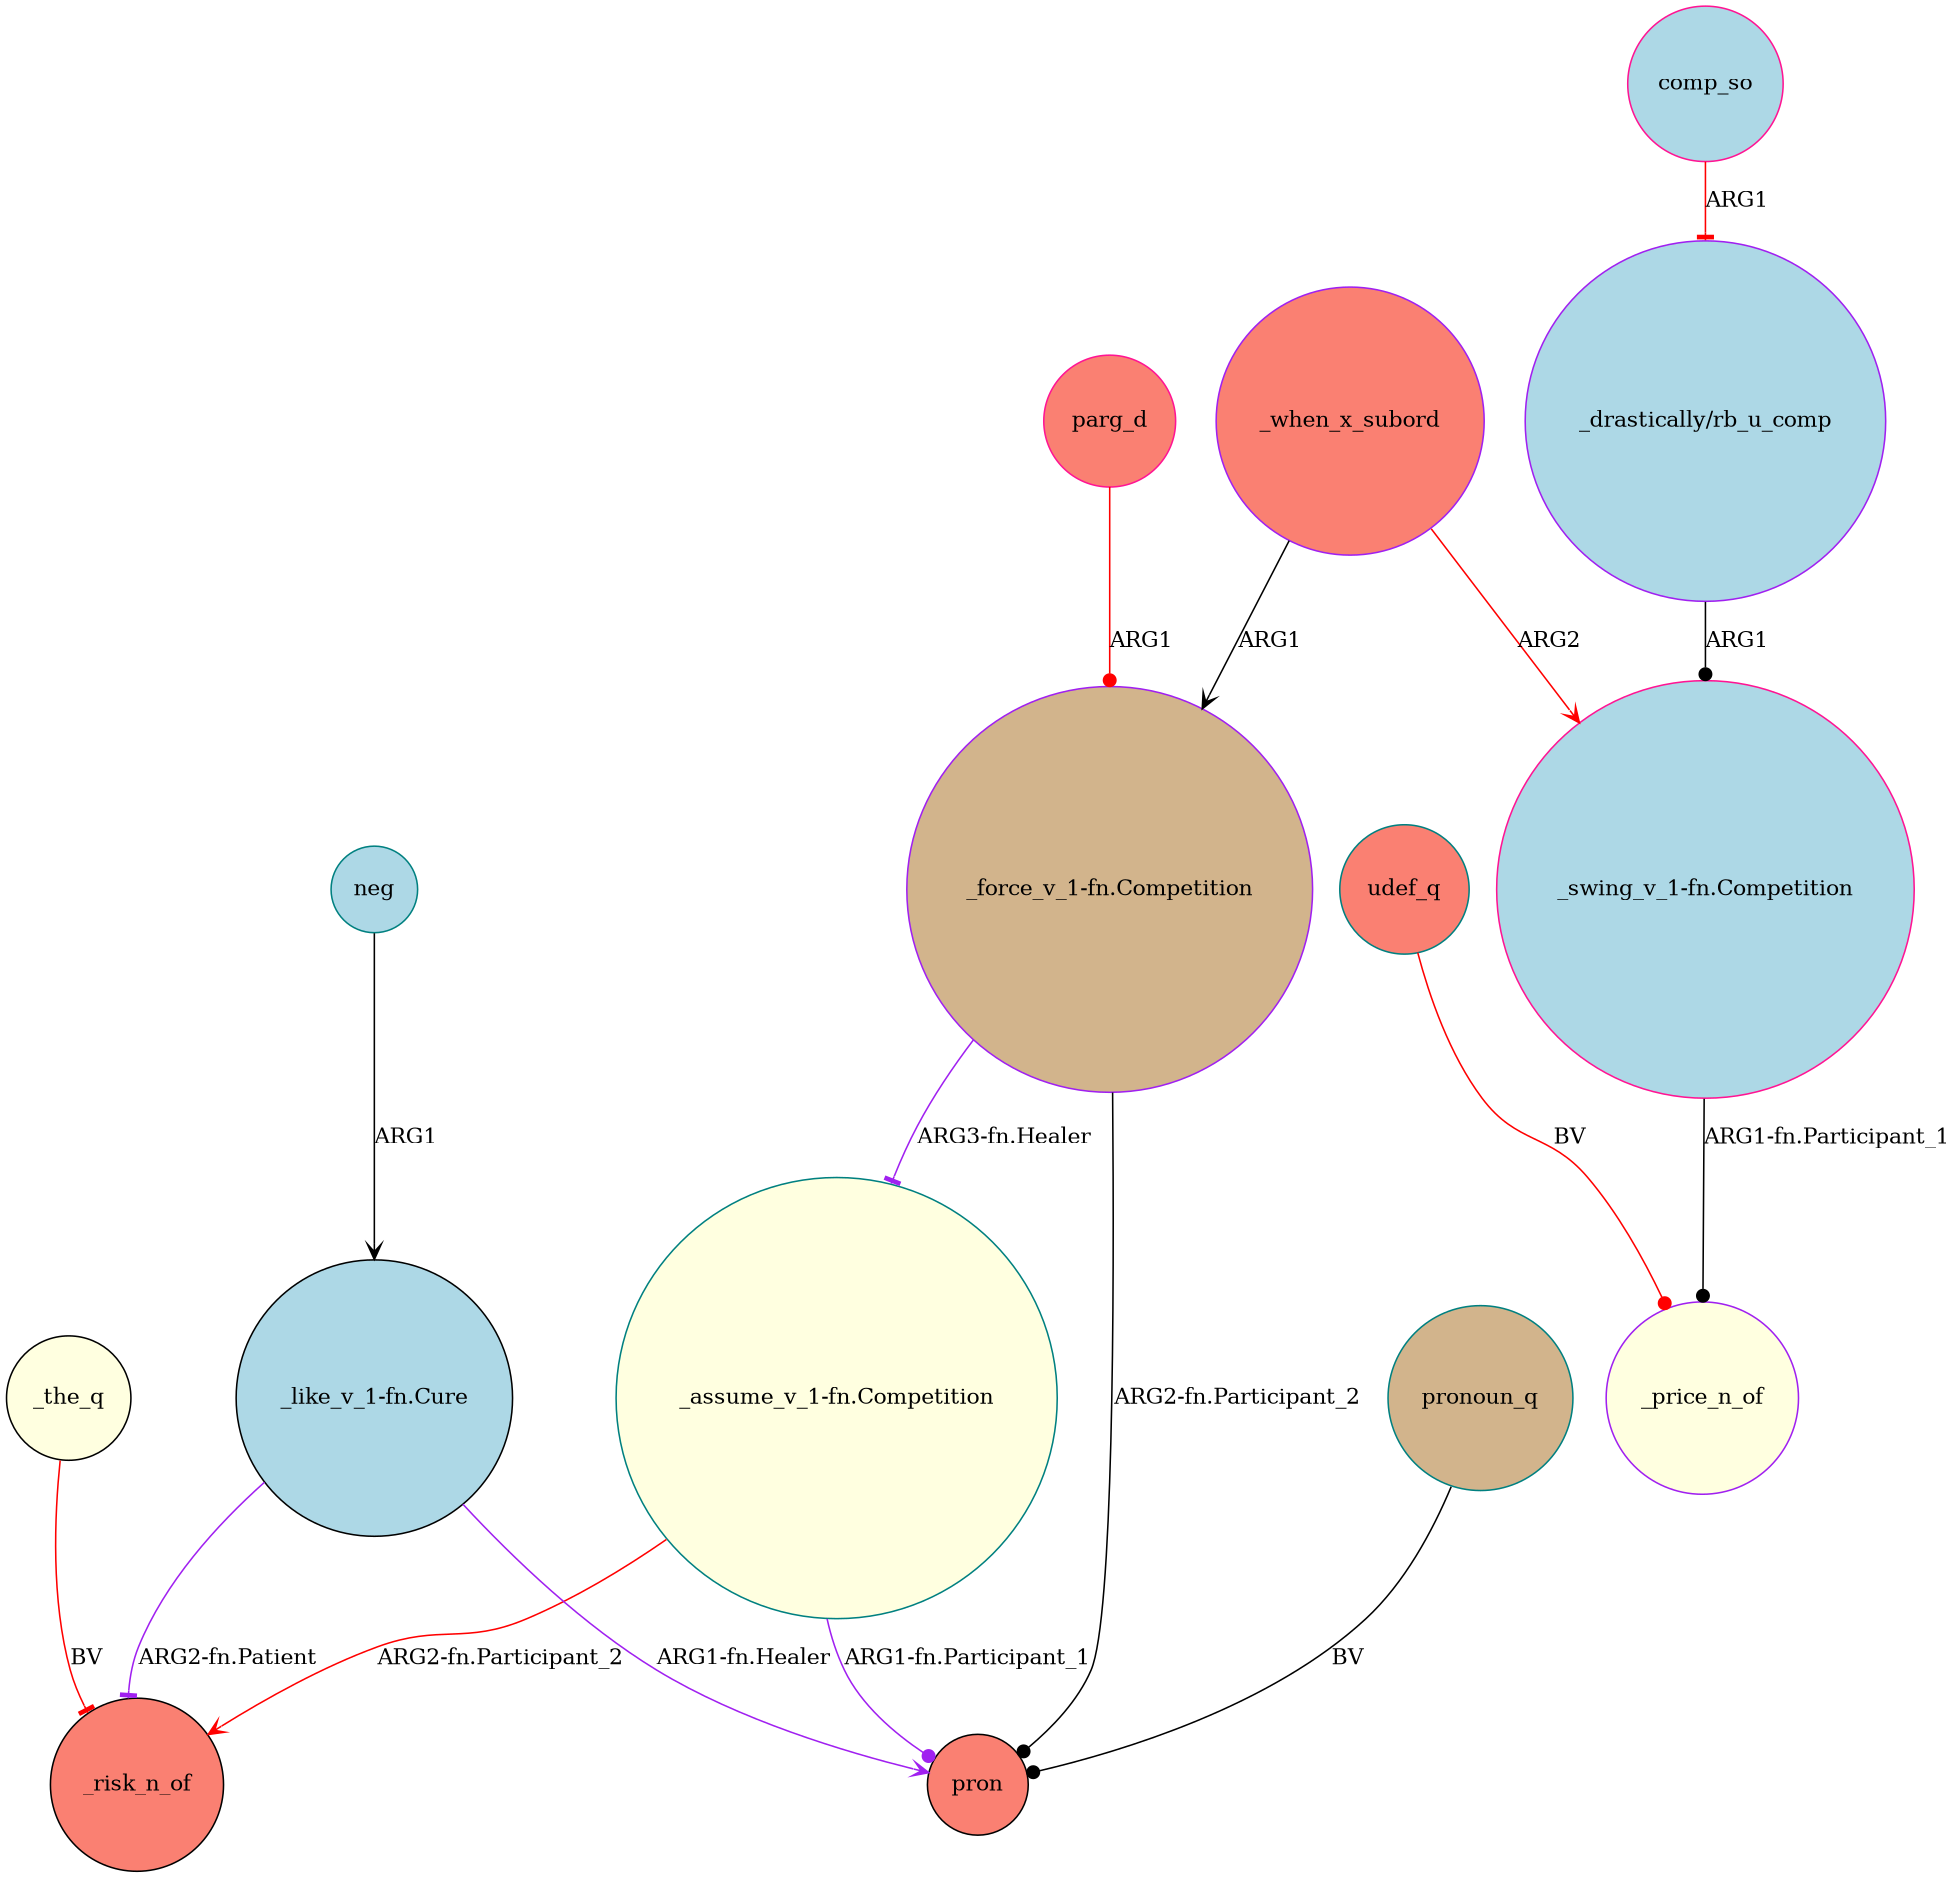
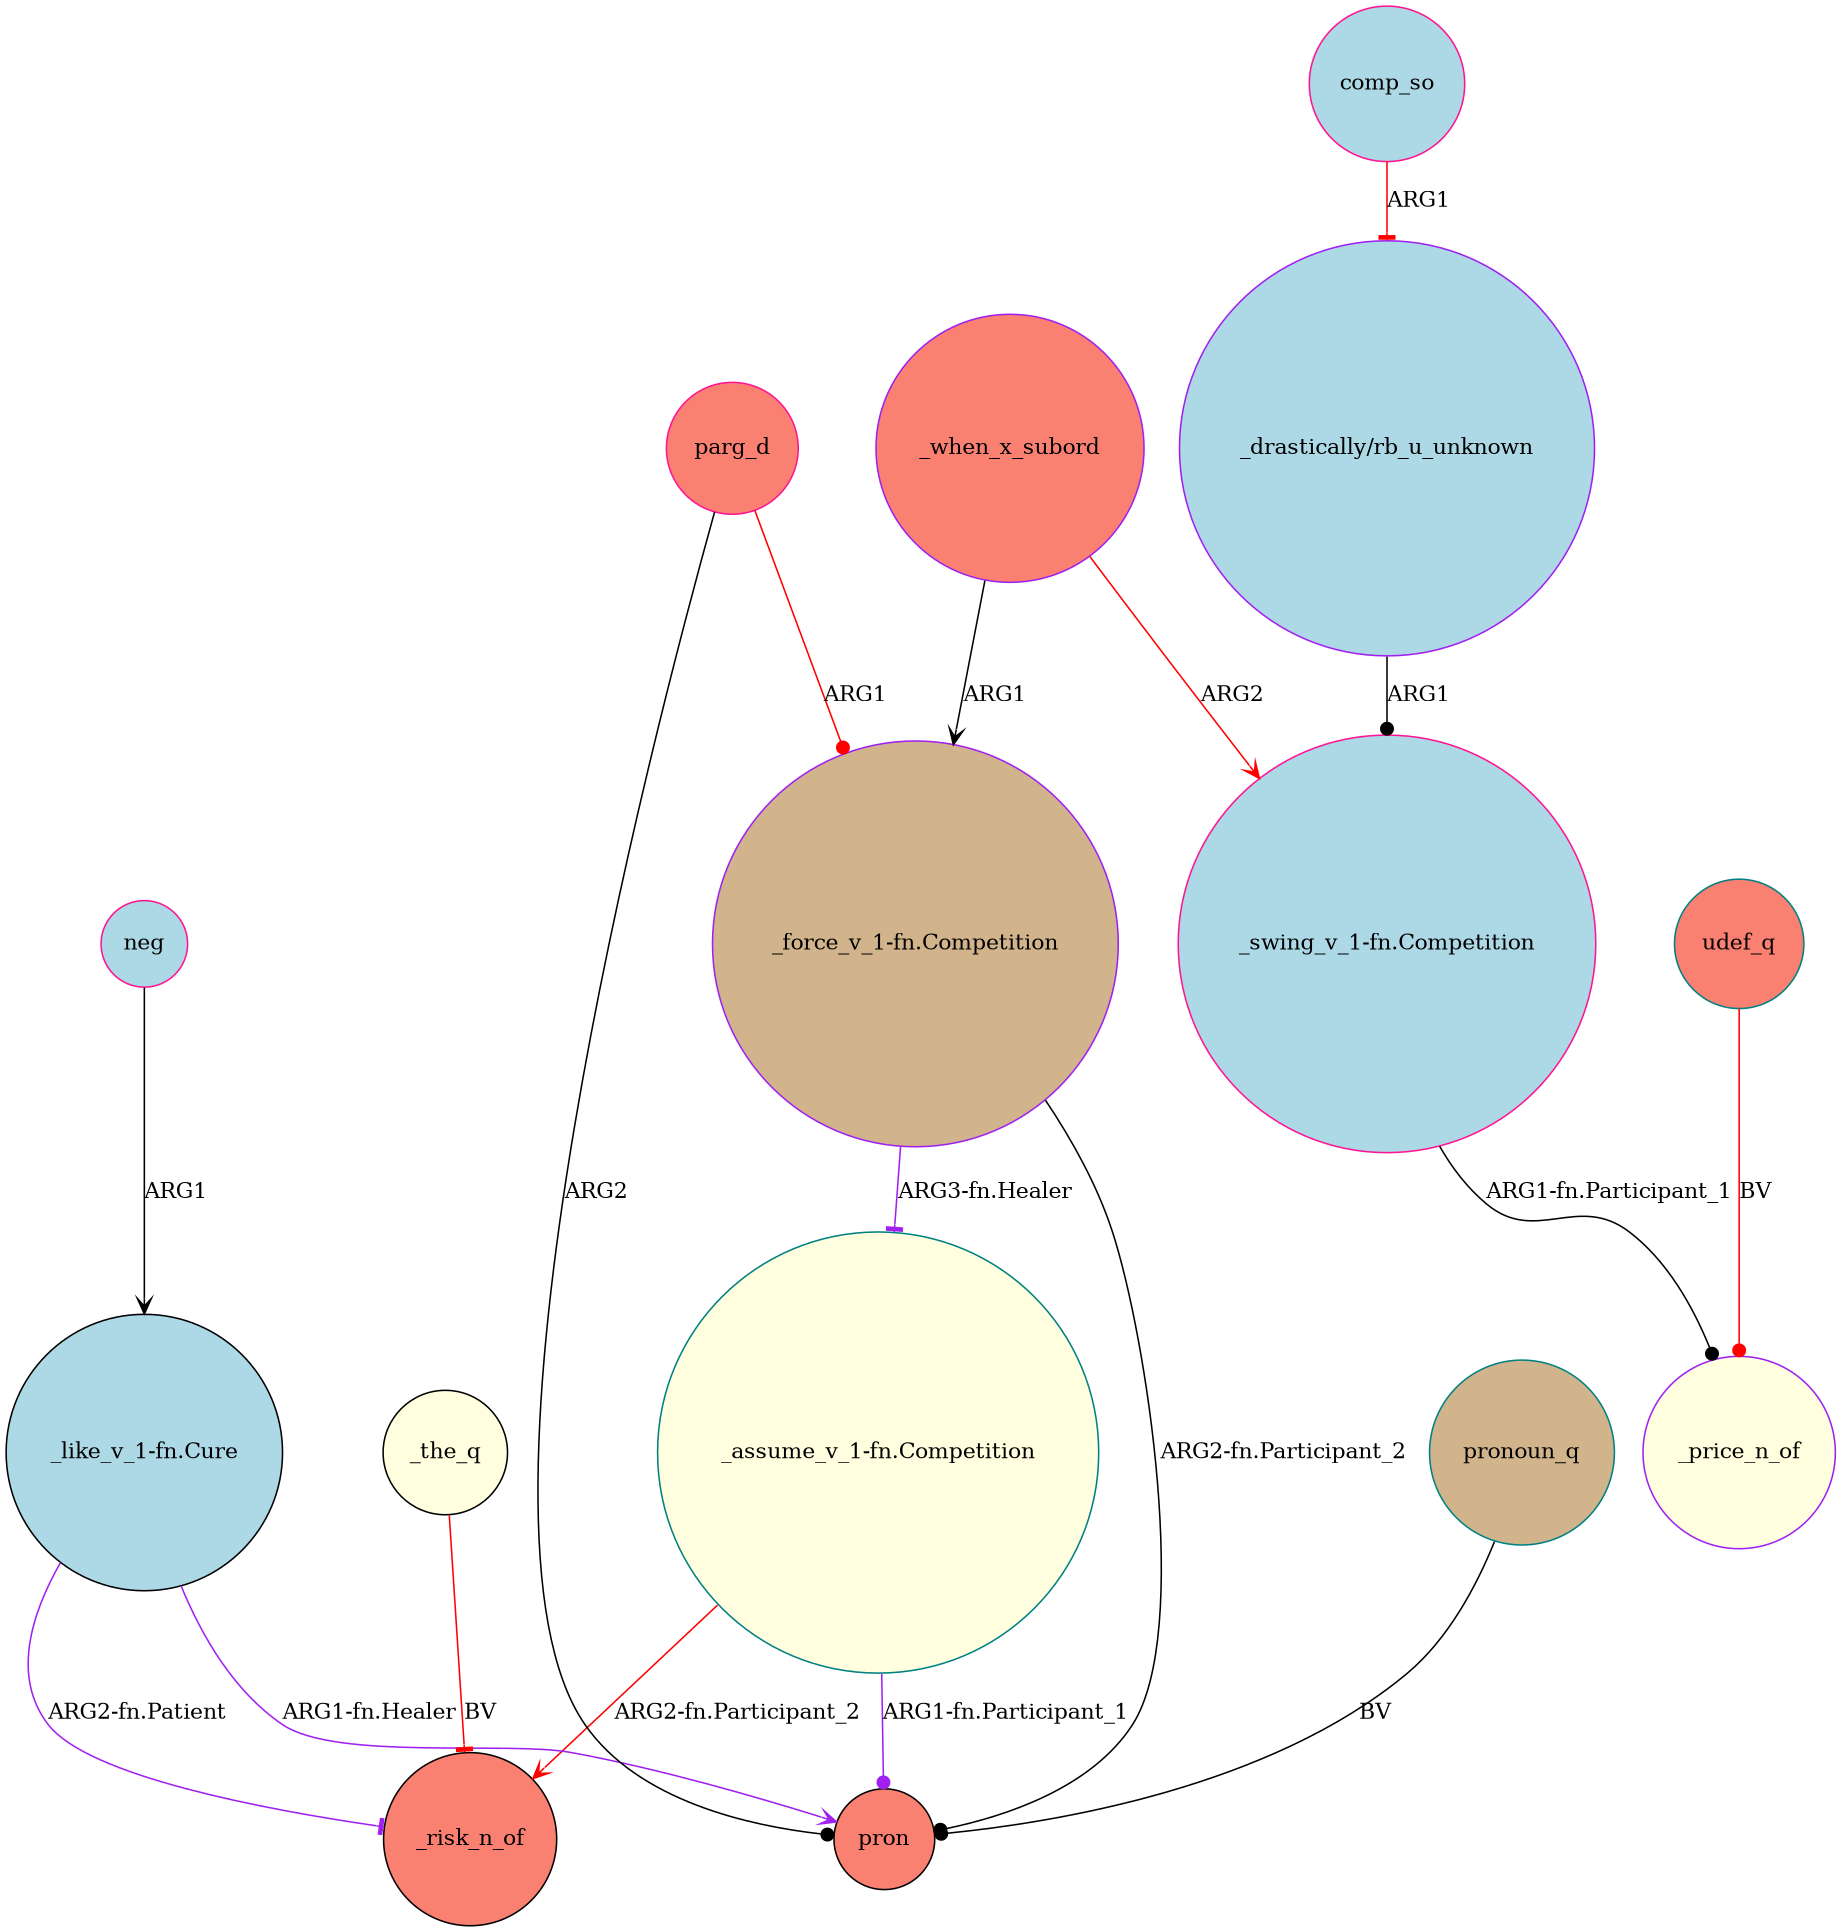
(1705, 421) -> (1387, 448)
(374, 889) -> (144, 944)
none -> (558, 1247)
